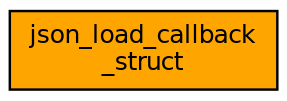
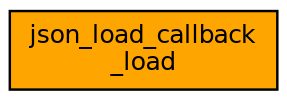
(144, 50) -> (144, 50)
